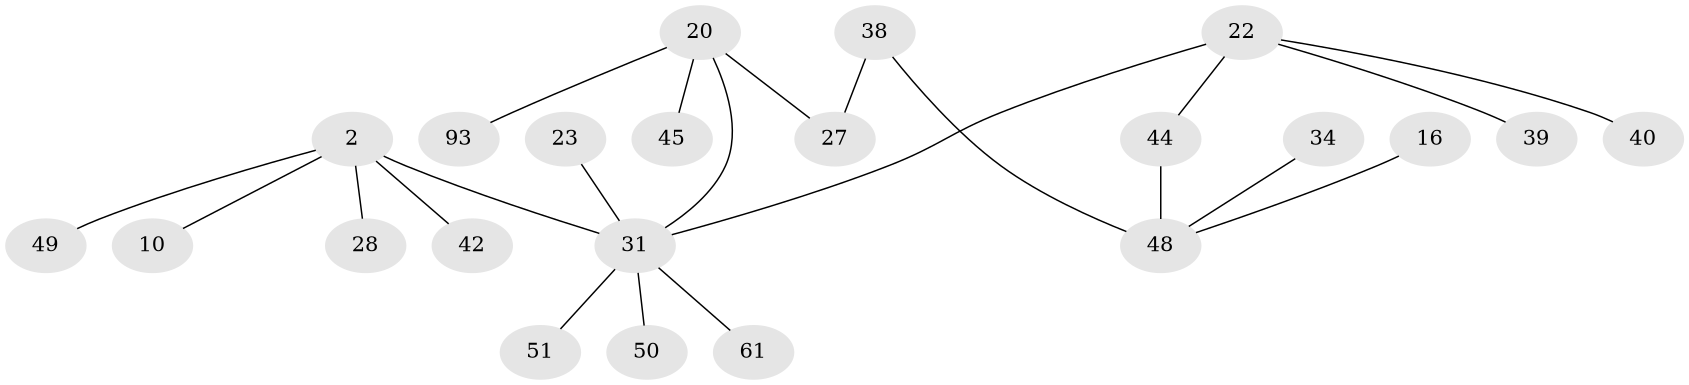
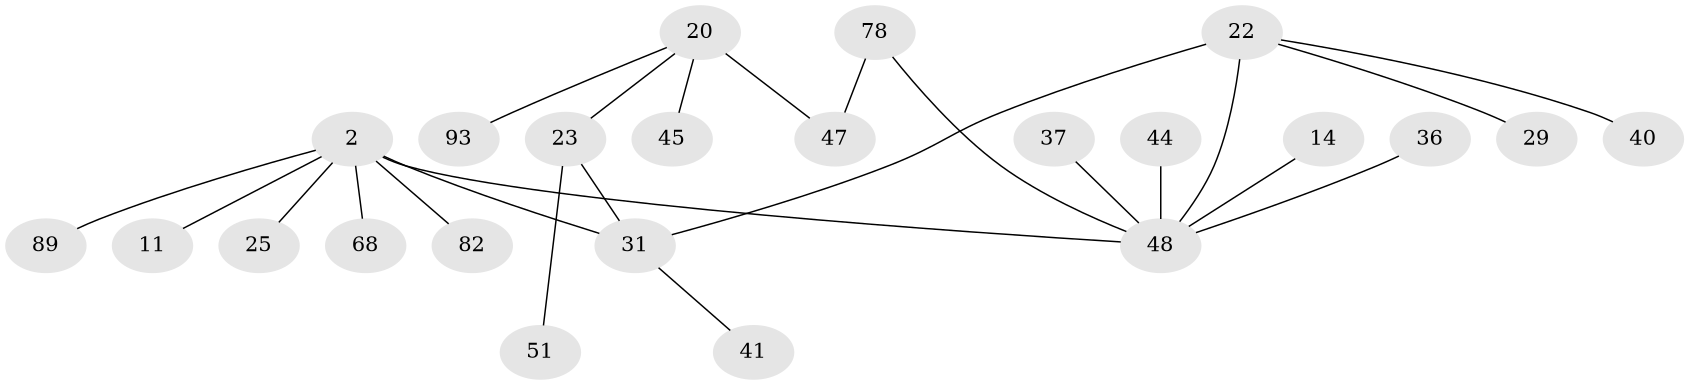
(875, 33) -> (875, 33)
(1201, 86) -> (1222, 145)
(835, 139) -> (835, 139)
none -> (1054, 139)
(1324, 139) -> (1324, 139)
(1430, 139) -> (1430, 139)
(1537, 139) -> (1537, 139)
(729, 154) -> (633, 86)
none -> (713, 210)
(46, 246) -> (46, 246)
(152, 246) -> (152, 246)
none -> (259, 246)
(366, 246) -> (366, 246)
(472, 246) -> (472, 246)
(588, 299) -> (553, 246)
(647, 352) -> none
(754, 352) -> (754, 352)
